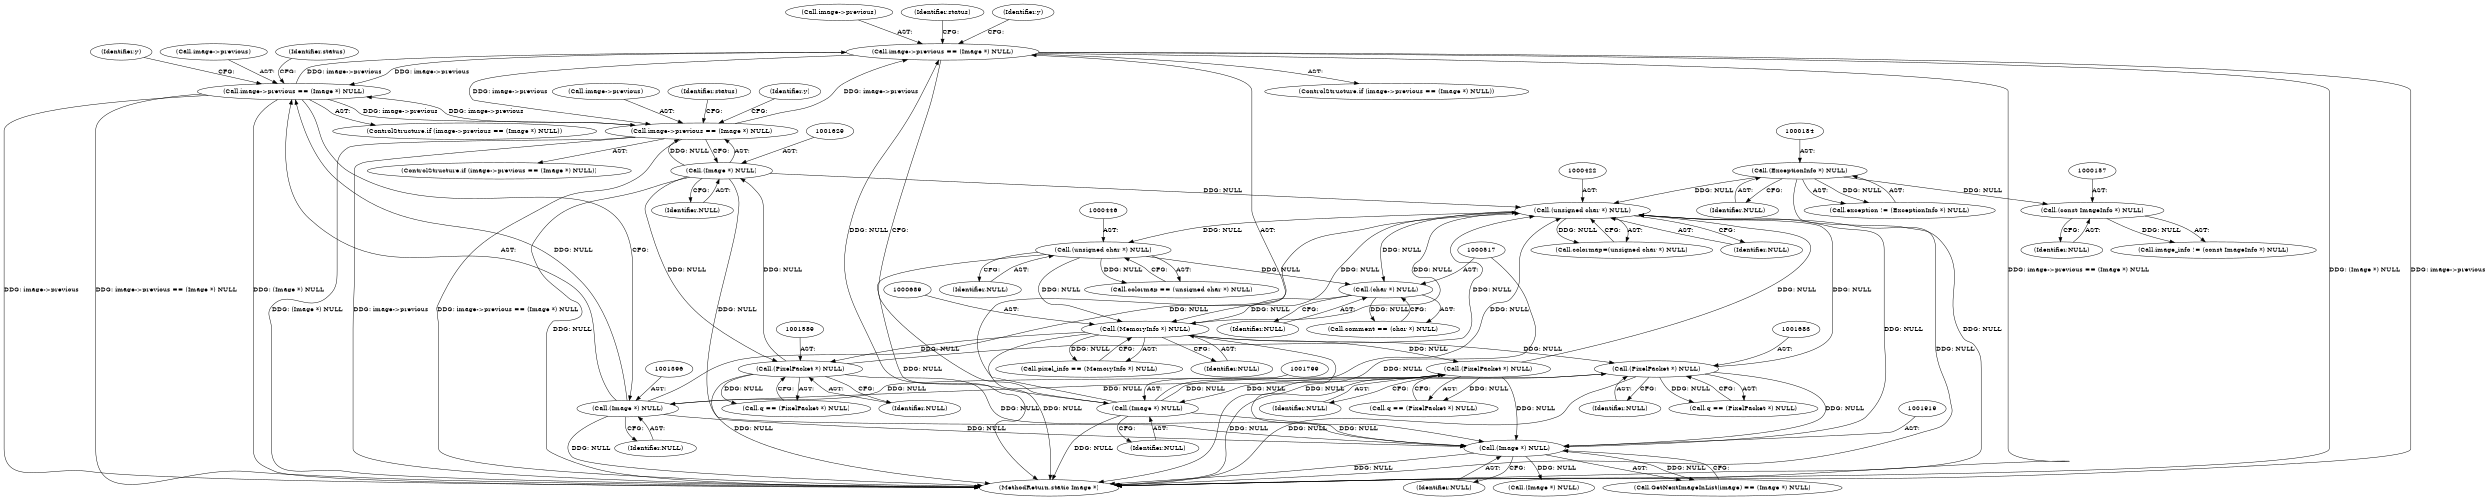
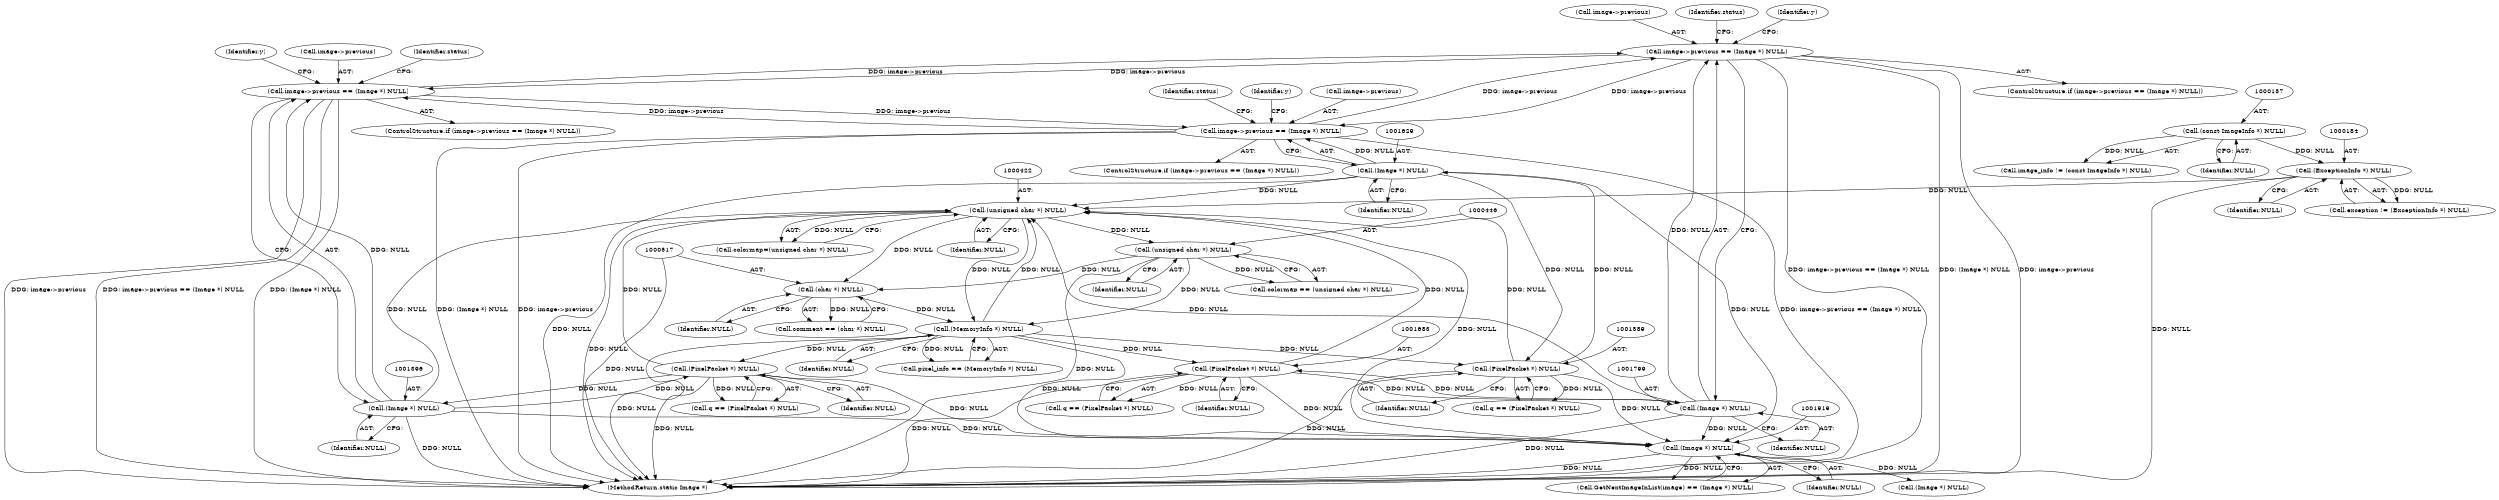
(1943, 190) -> (2287, 150)
(907, 290) -> none
